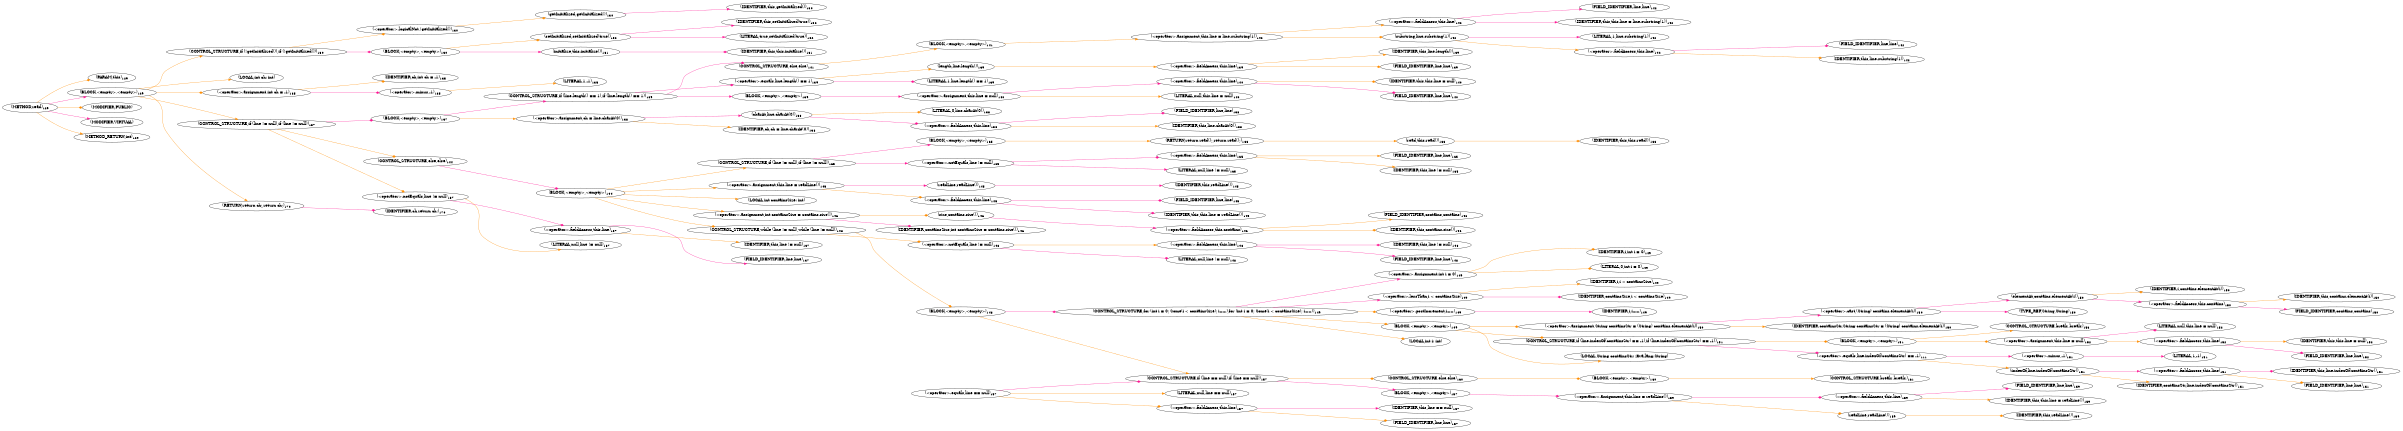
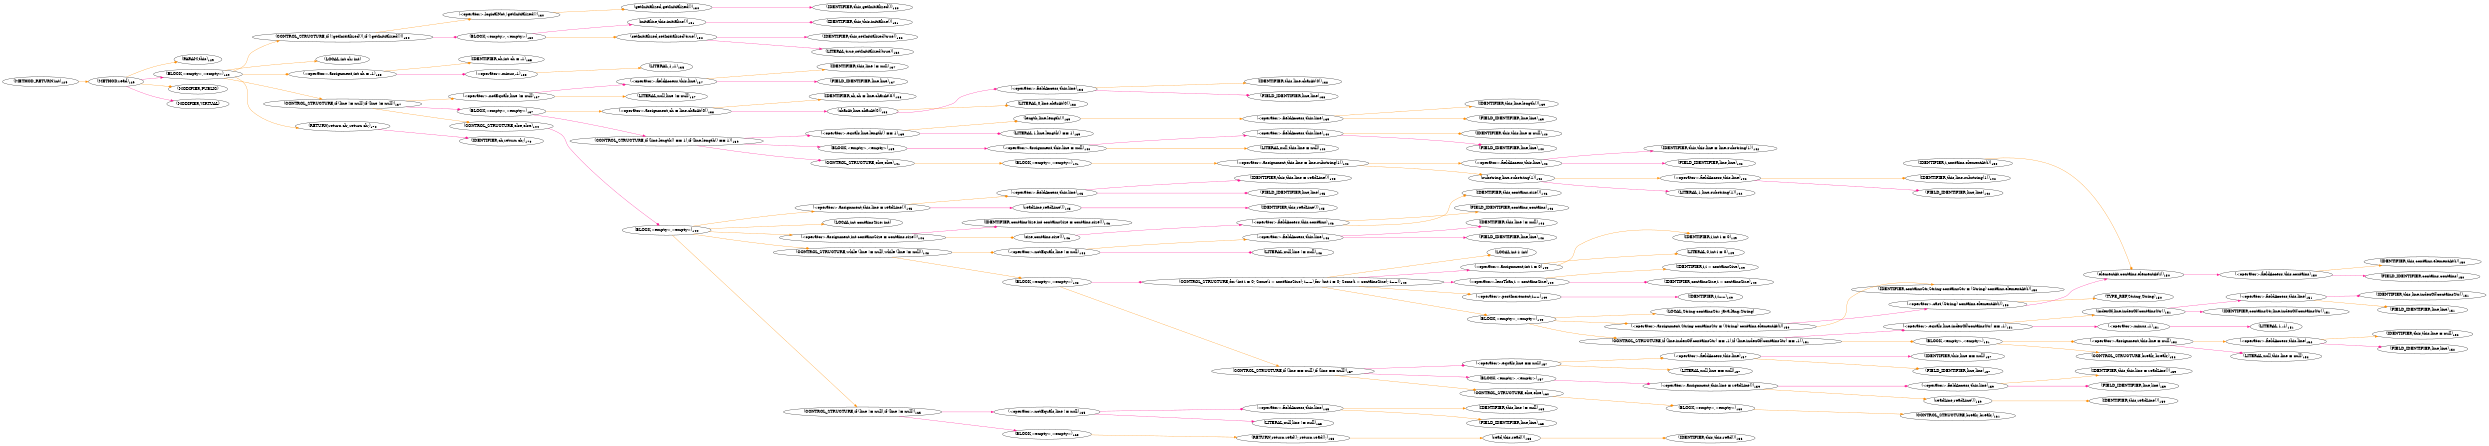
(874, 74) -> (959, 126)
(57, 125) -> (82, 82)
(2116, 293) -> (2079, 182)
(1973, 312) -> (2061, 300)
(1924, 356) -> (2010, 326)
(2114, 378) -> (2193, 312)
(1068, 385) -> (1413, 367)
